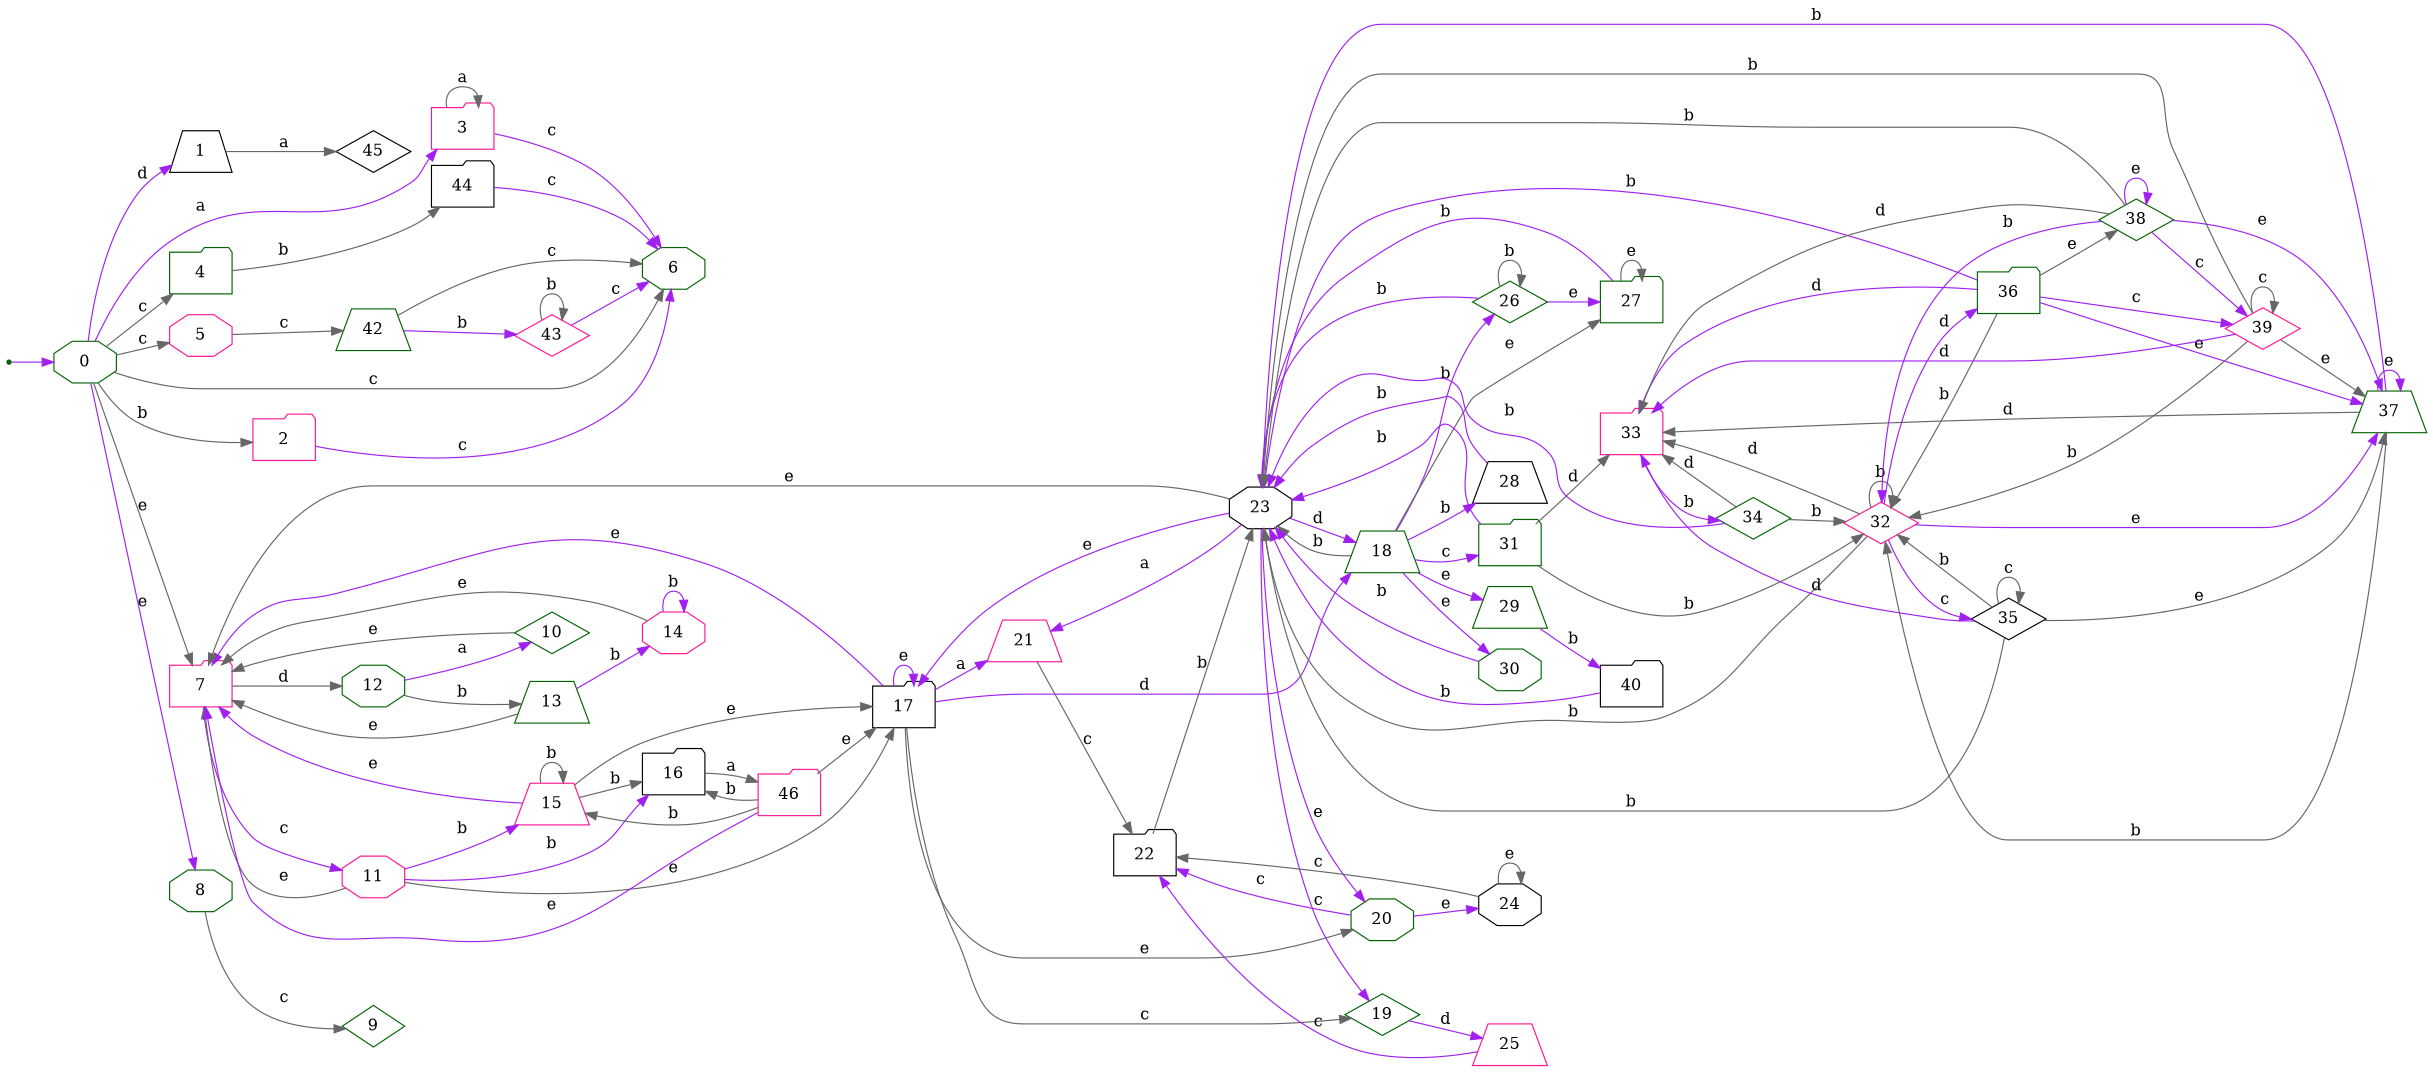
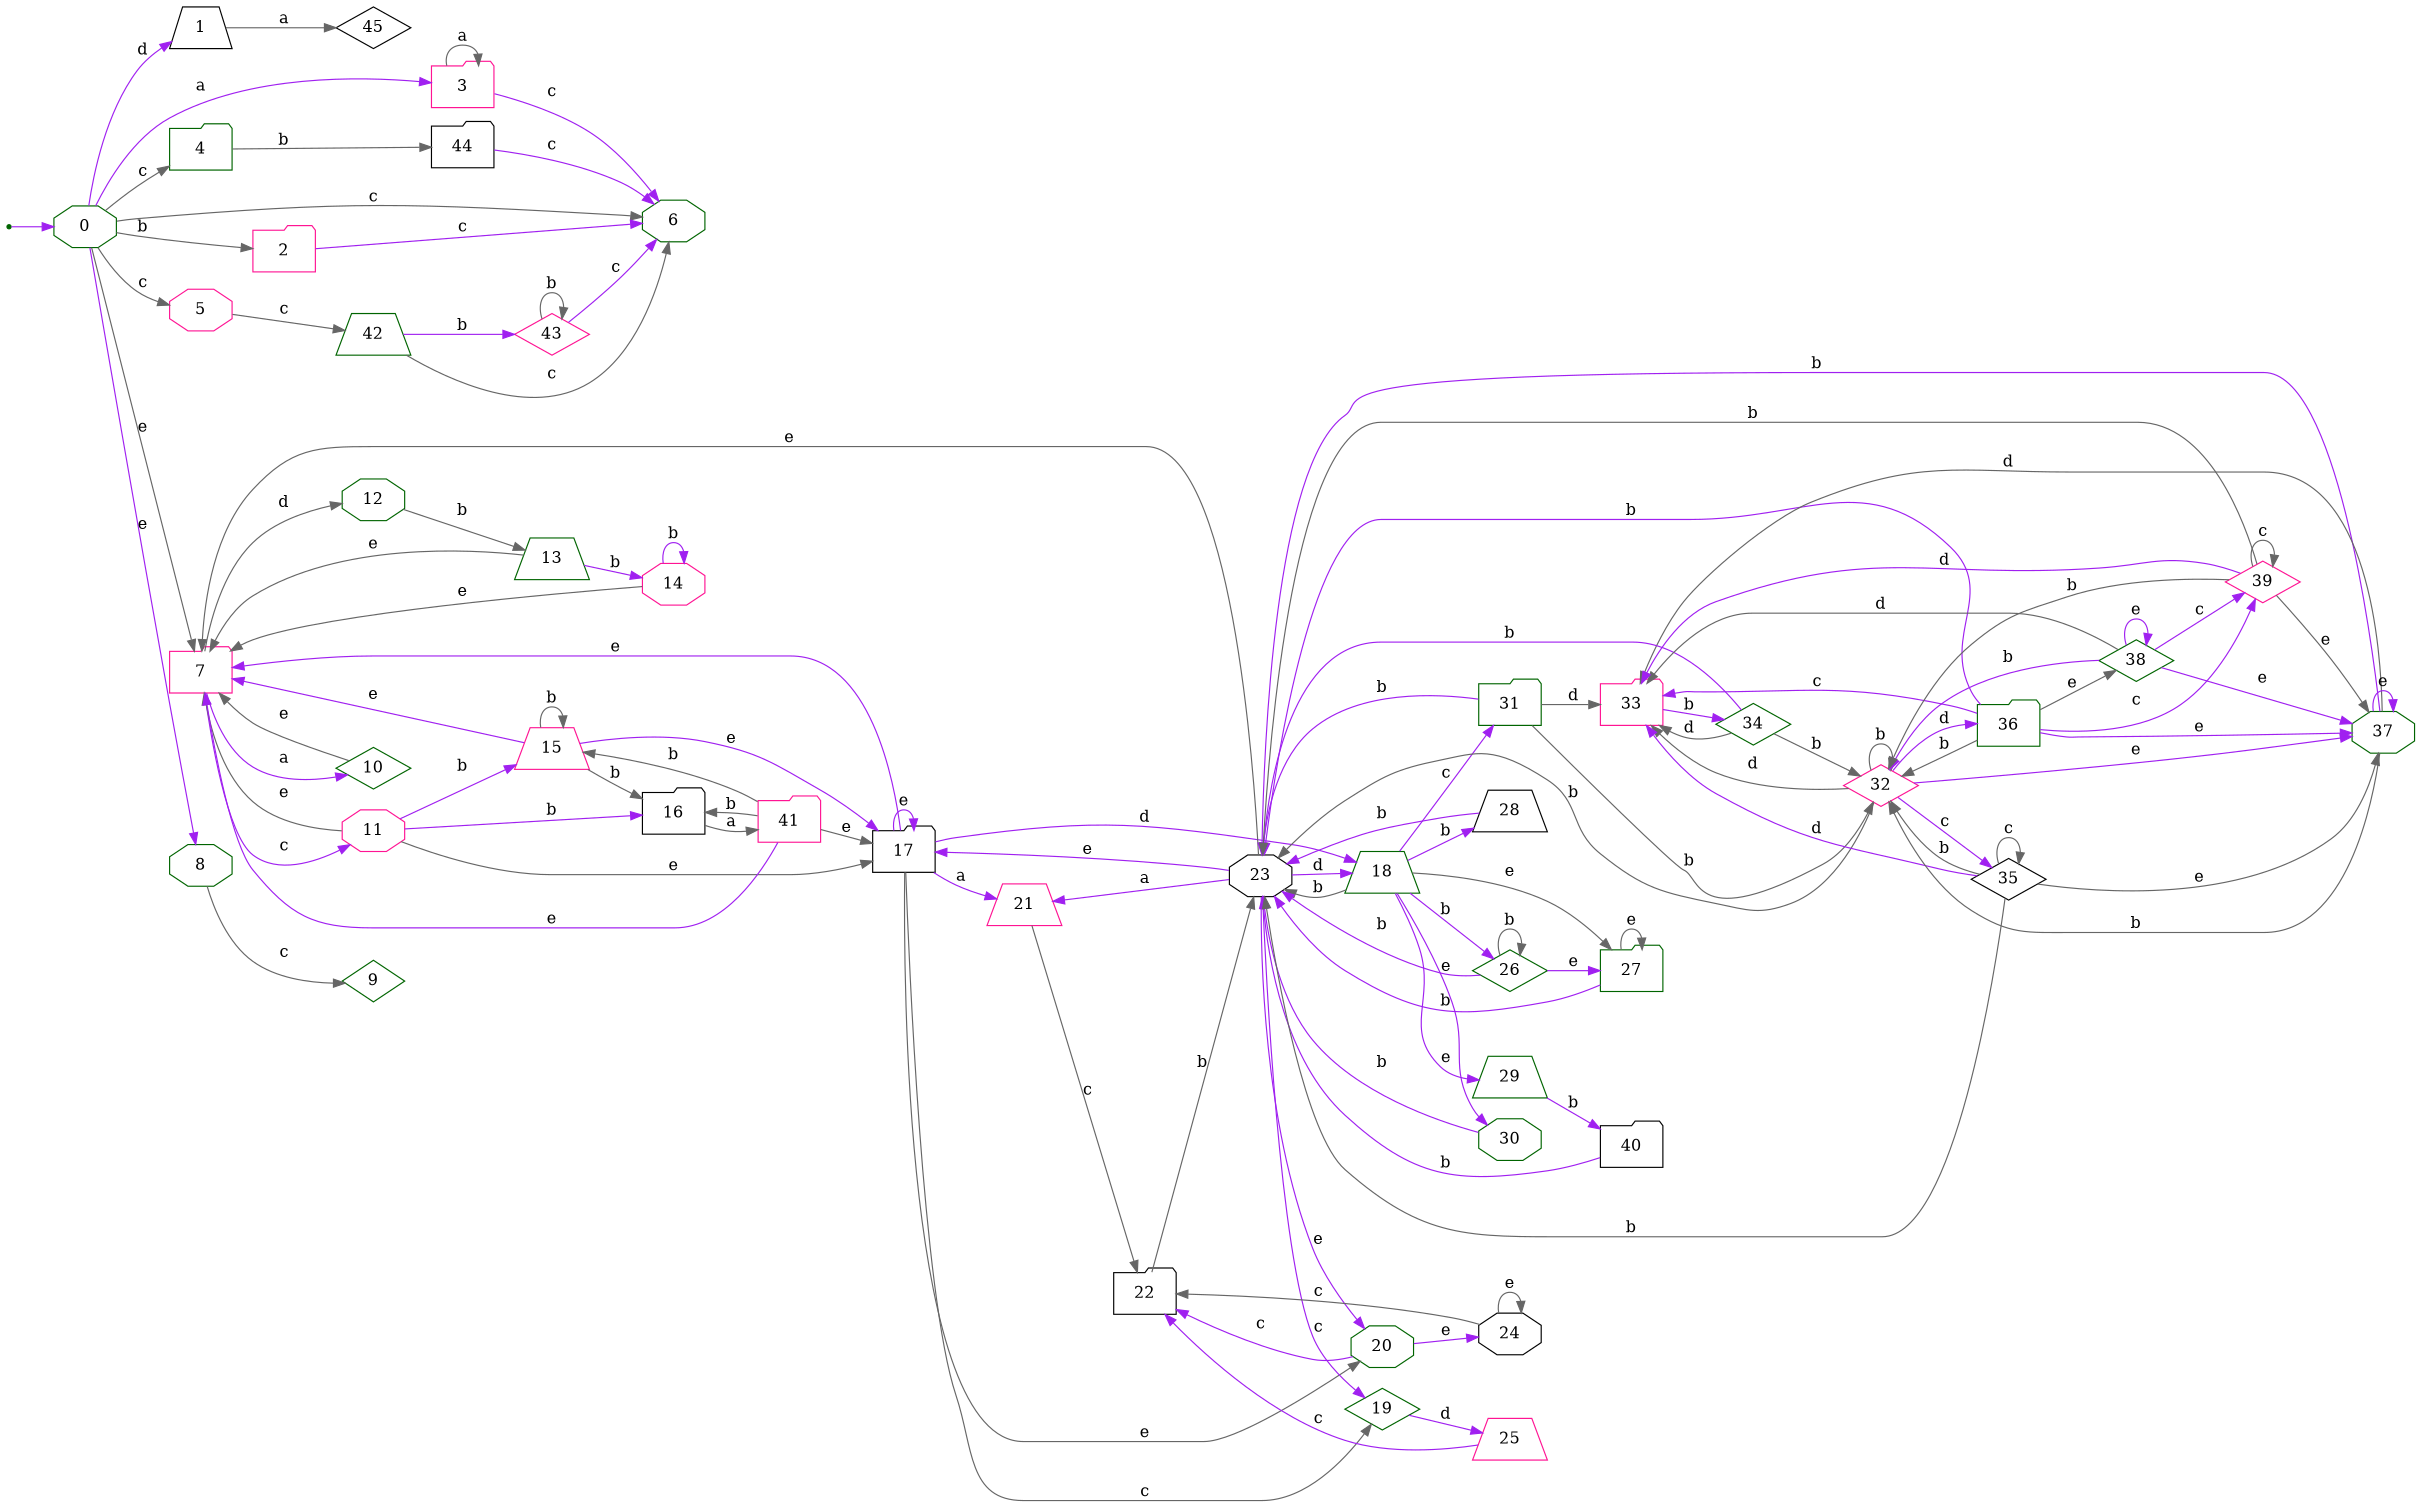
(1575, 123) -> none
(1817, 286) -> (1817, 682)
(2389, 412) -> (2383, 732)
(463, 666) -> (251, 766)
(711, 723) -> (733, 748)
(789, 795) -> (789, 821)
